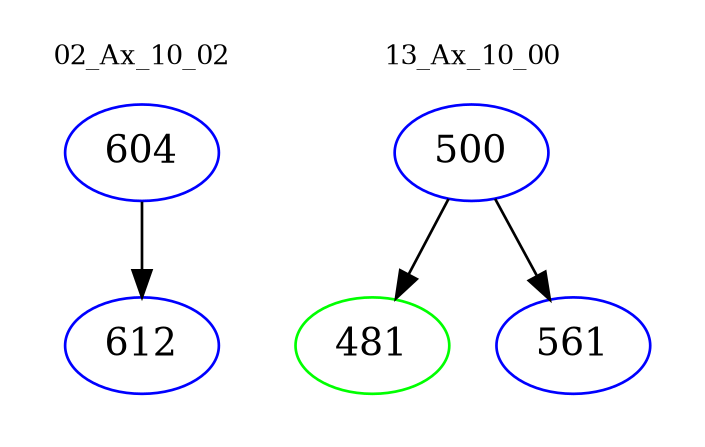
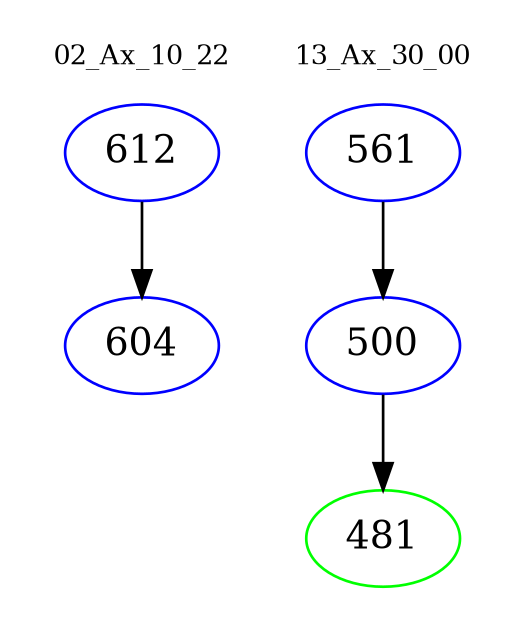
(142, 58) -> (142, 58)
(473, 58) -> (383, 58)
(142, 236) -> (142, 236)
(516, 237) -> (383, 236)
